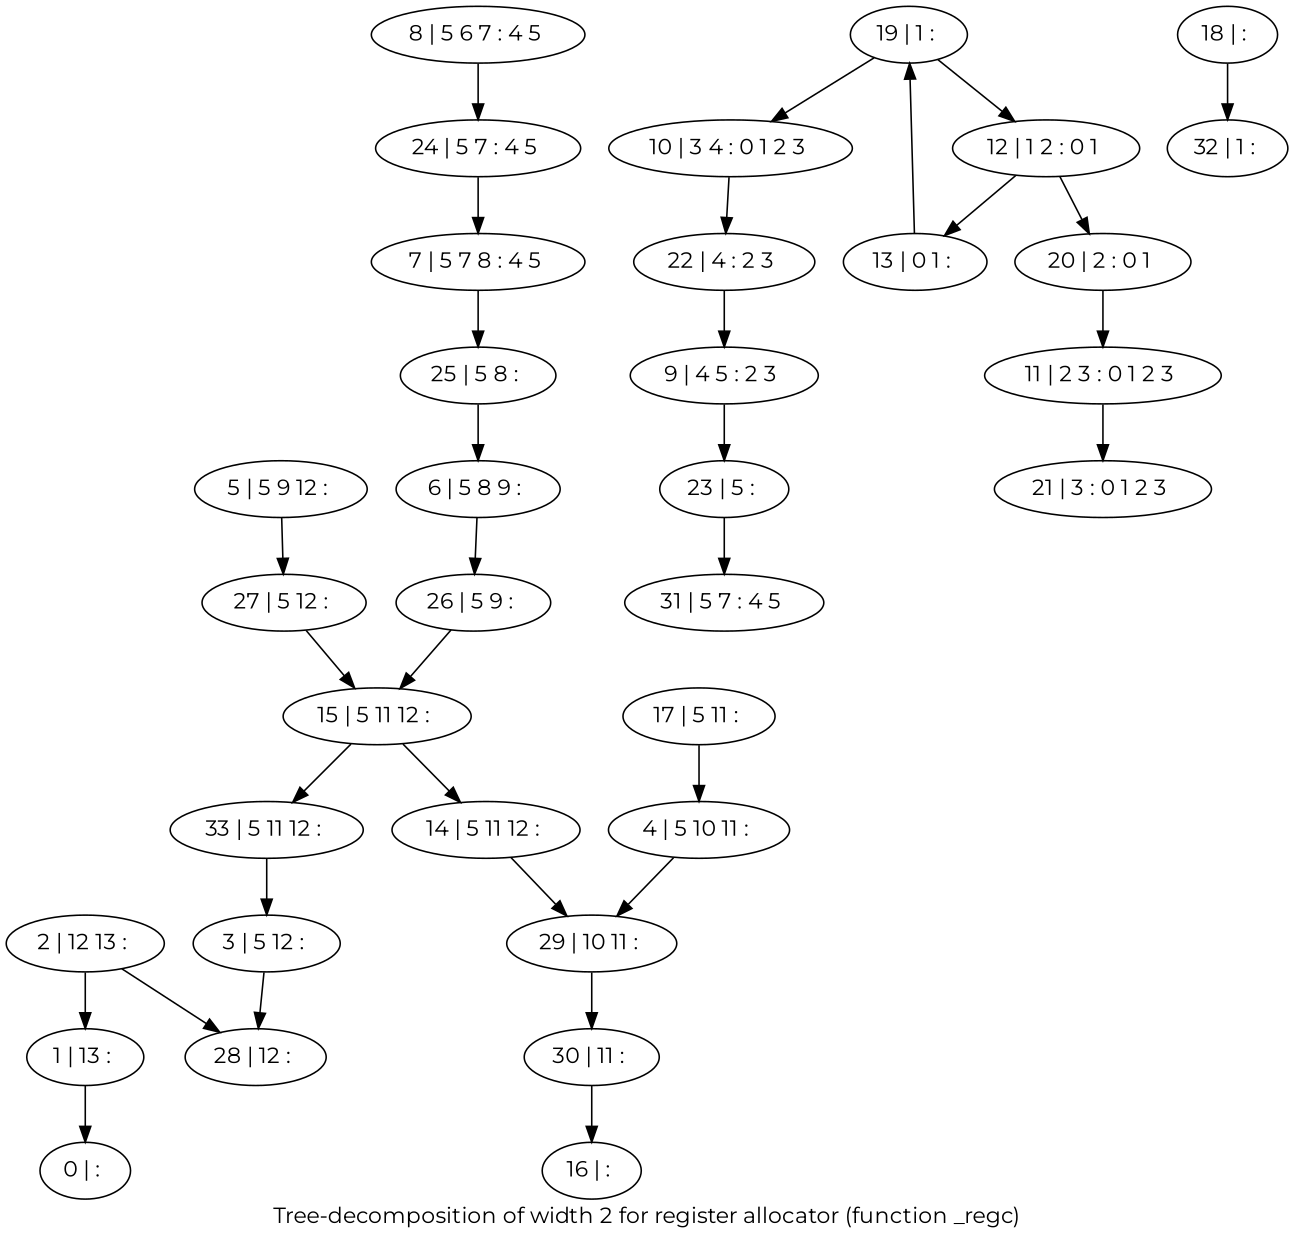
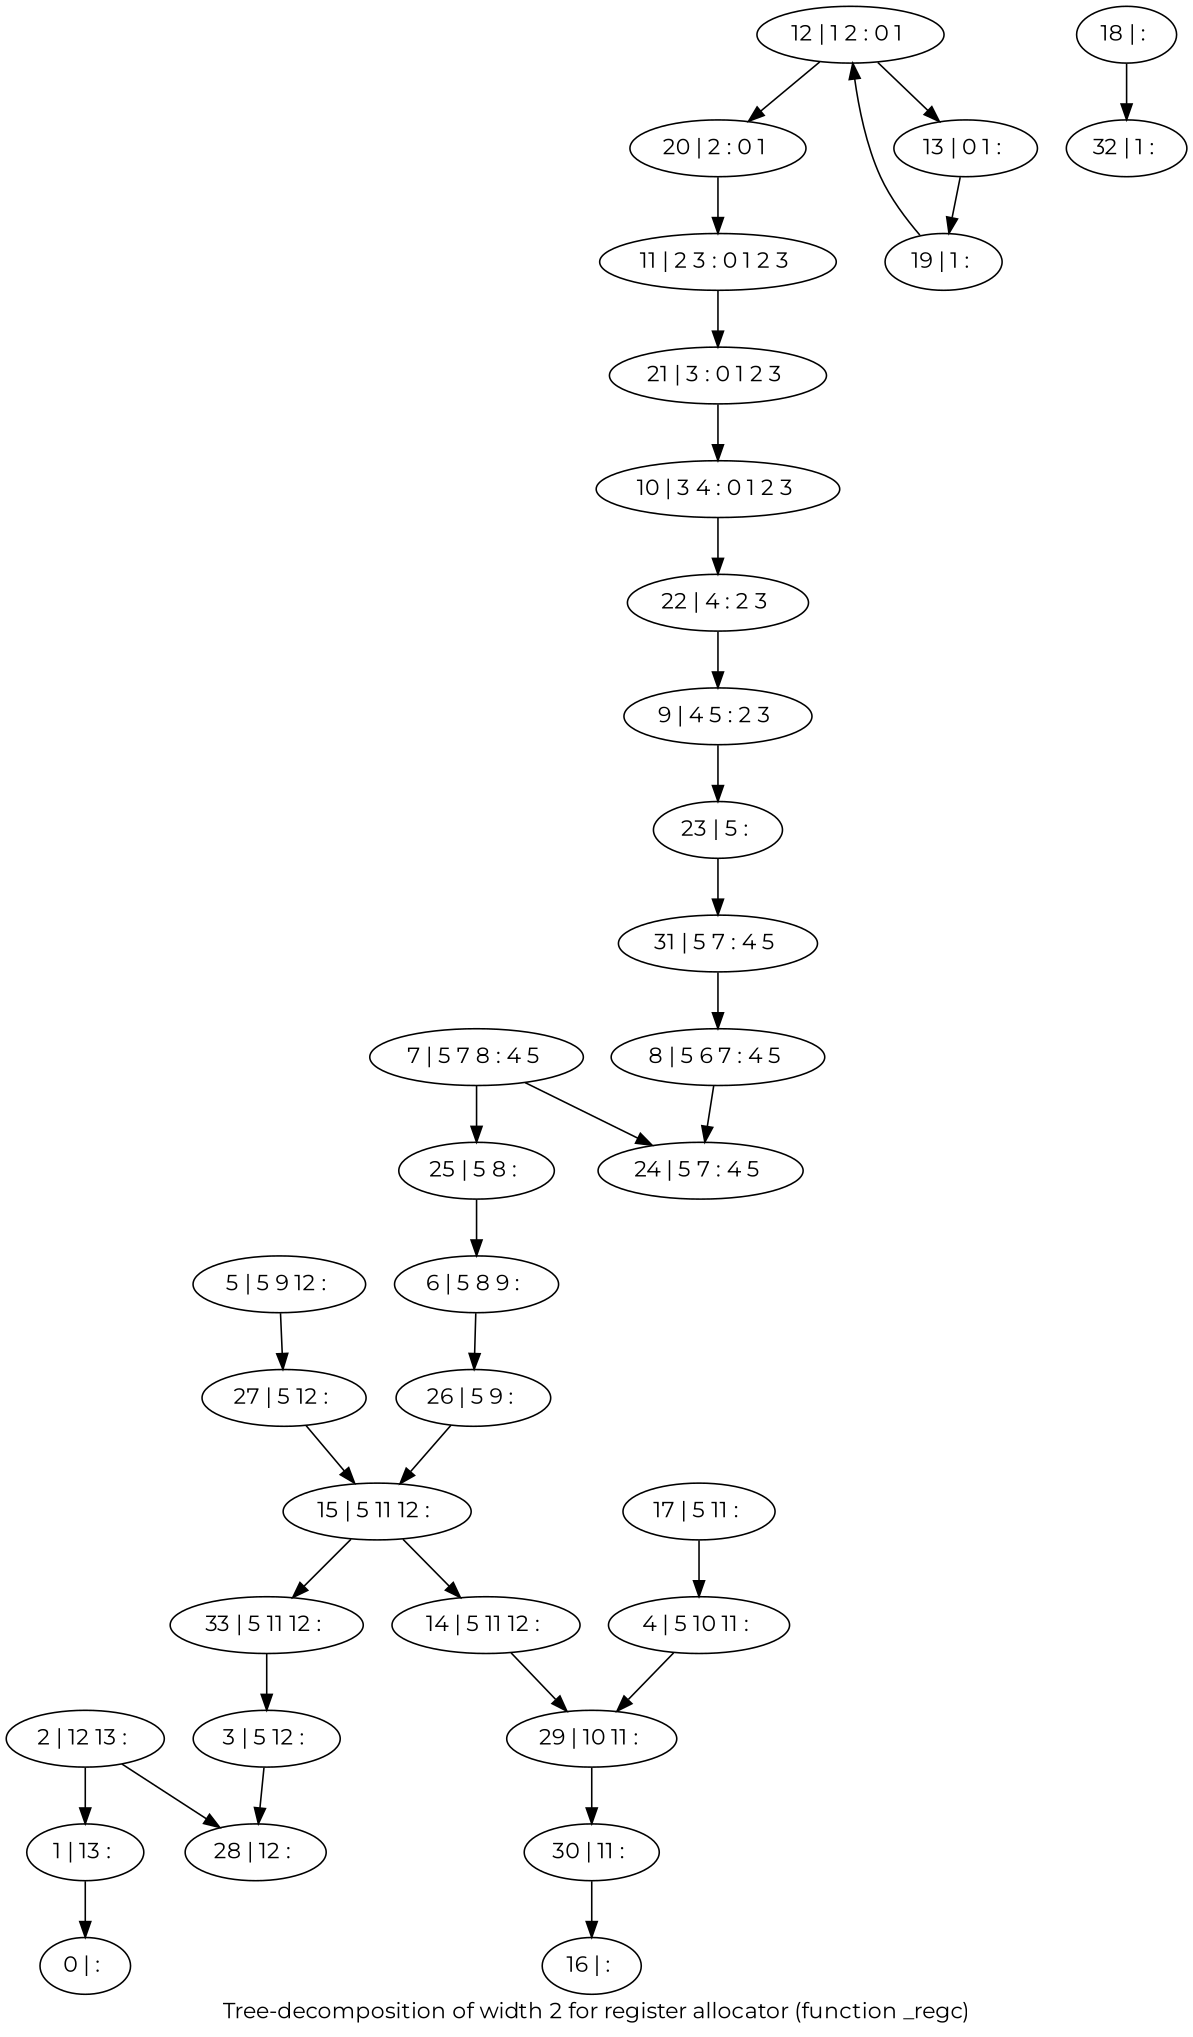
(830, 85) -> (718, 425)
(478, 197) -> (582, 1110)
none -> (718, 993)
